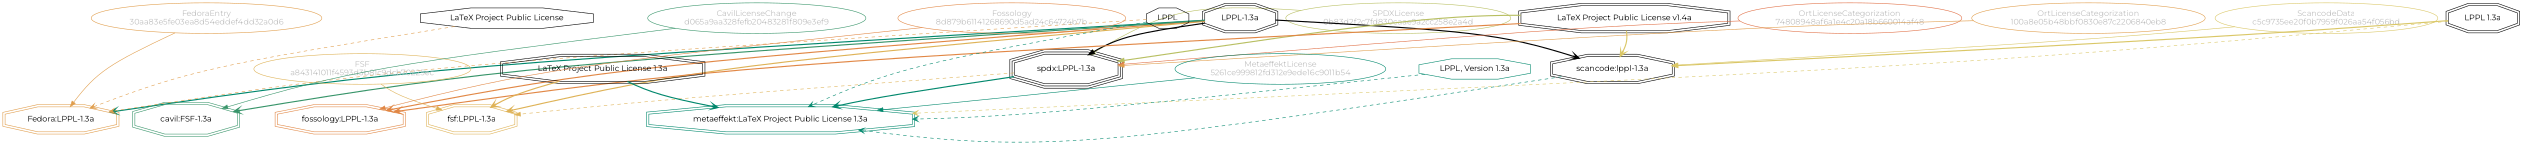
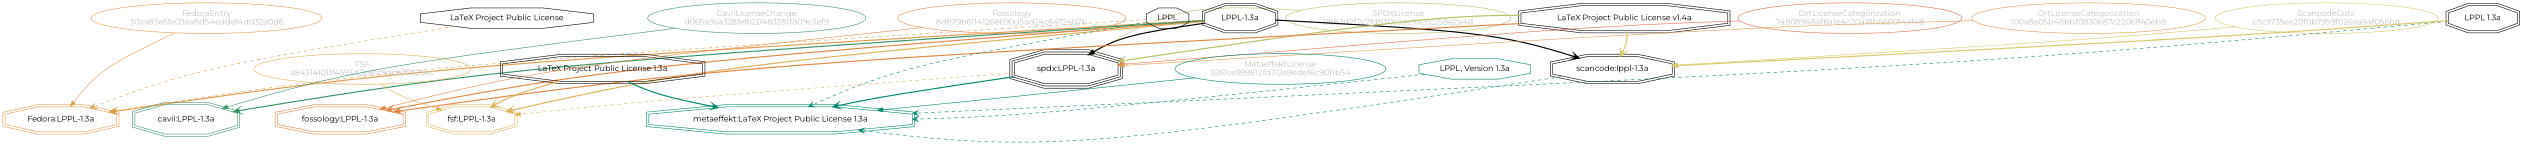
(1342, 29) -> (1342, 29)
(659, 54) -> (659, 54)
(1684, 77) -> (1684, 77)
(186, 119) -> (186, 119)
